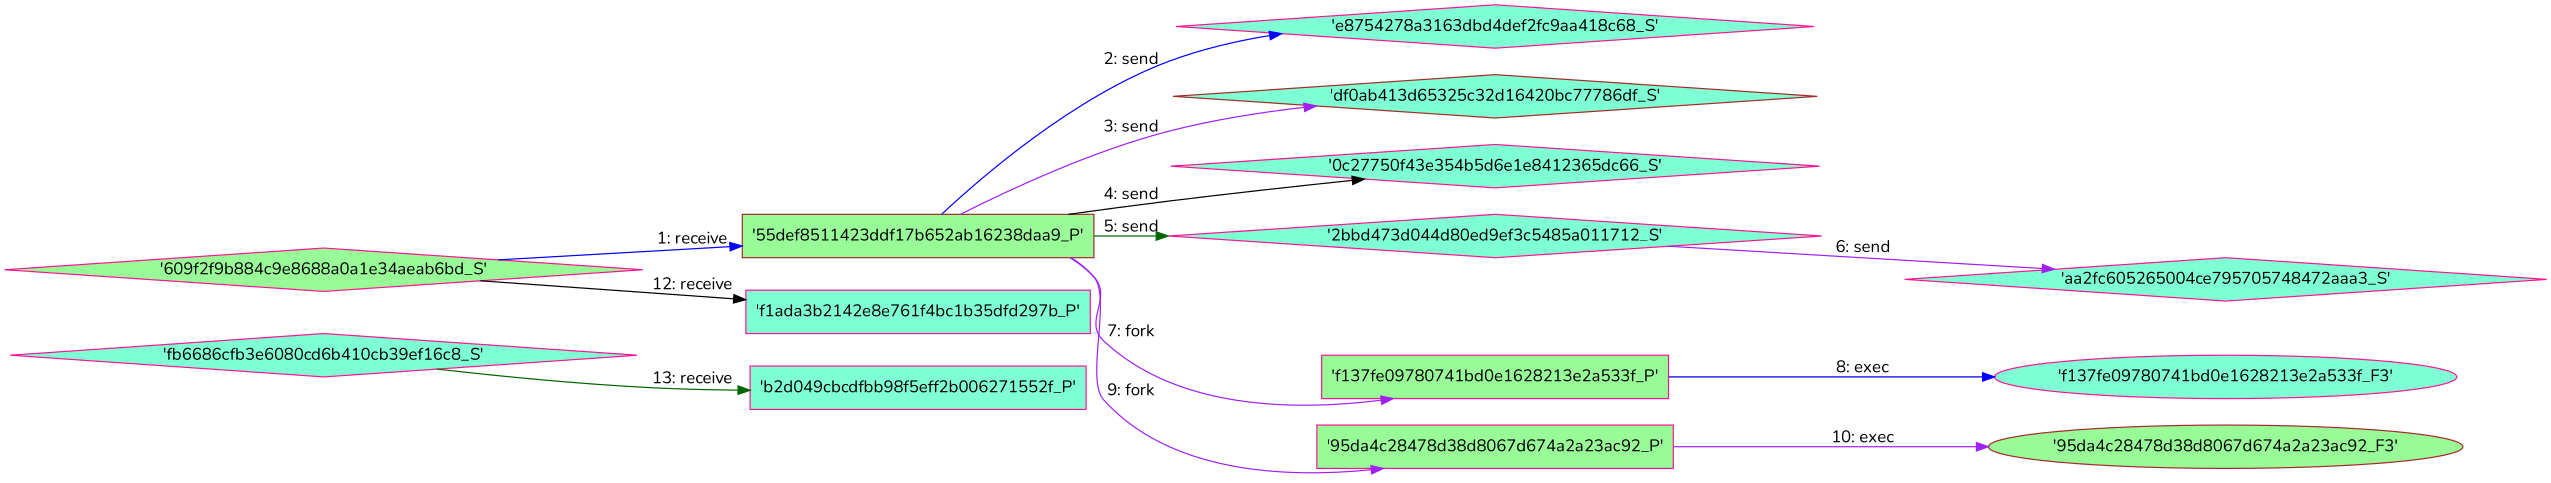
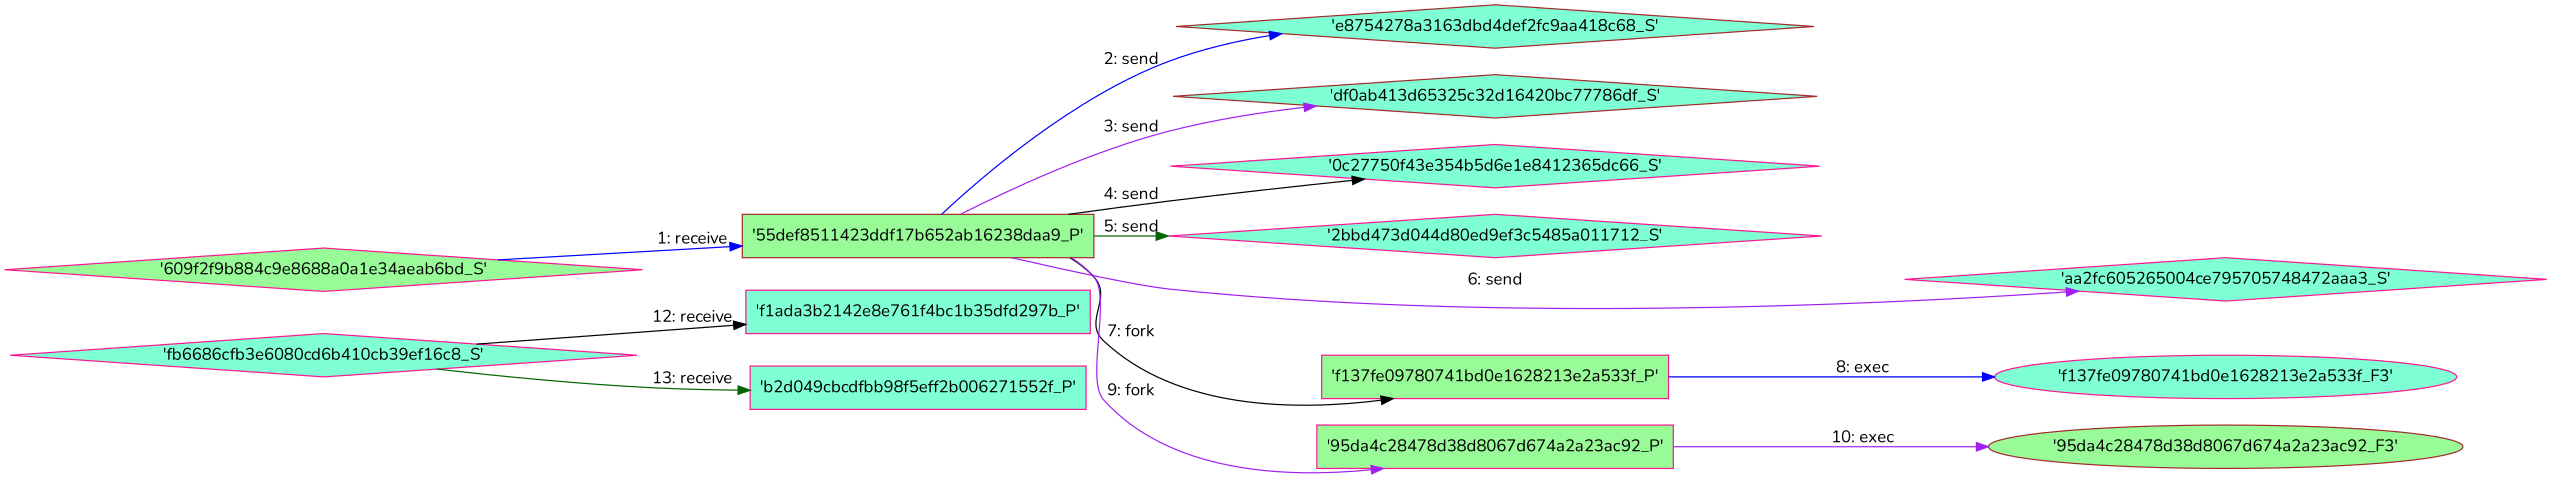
(1495, 26) -> (1495, 26)
(1855, 257) -> (1537, 308)
(607, 290) -> (605, 335)
(1187, 388) -> (1187, 388)
